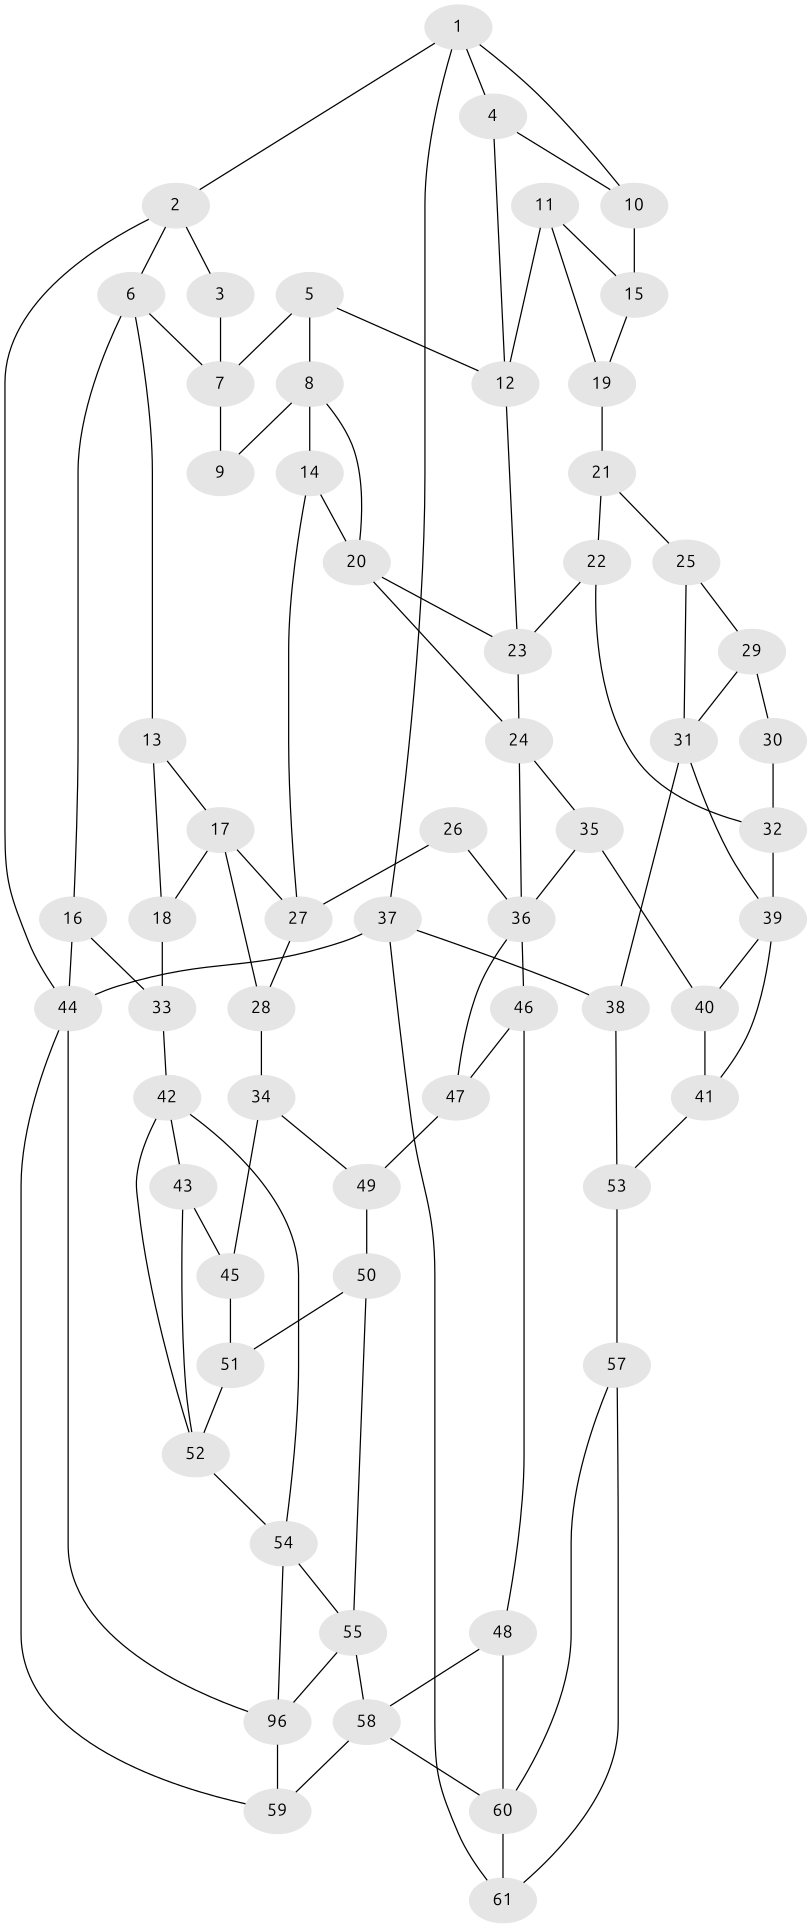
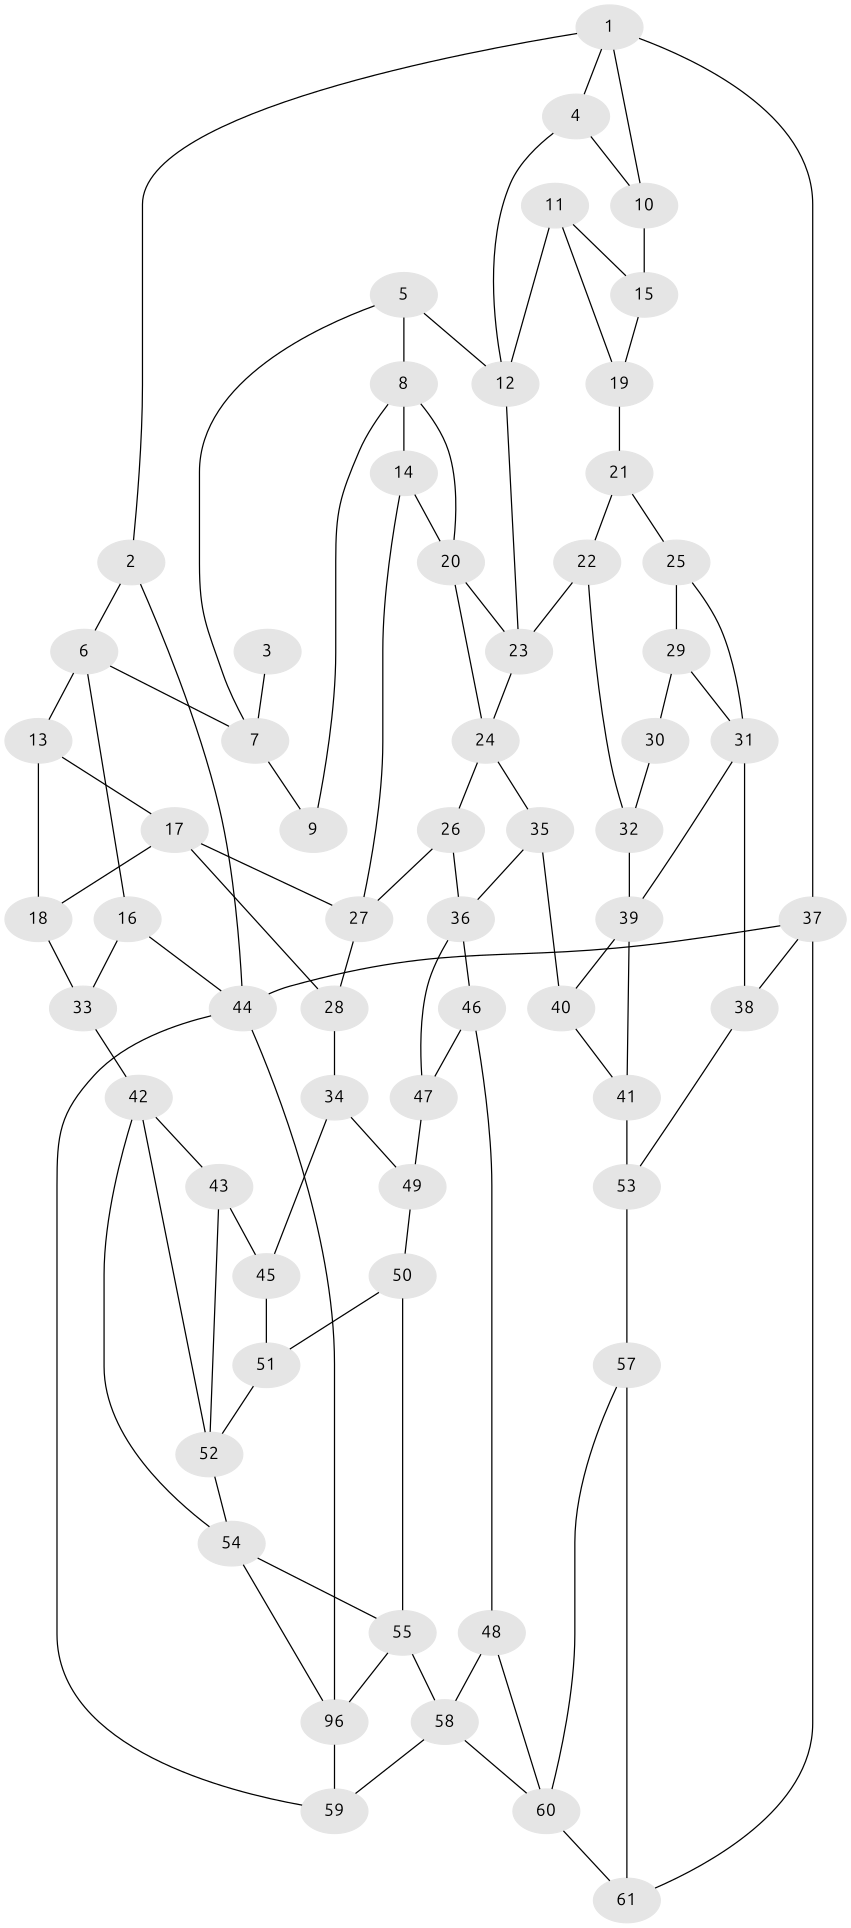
(198, 250) -> none
(520, 830) -> (468, 786)
